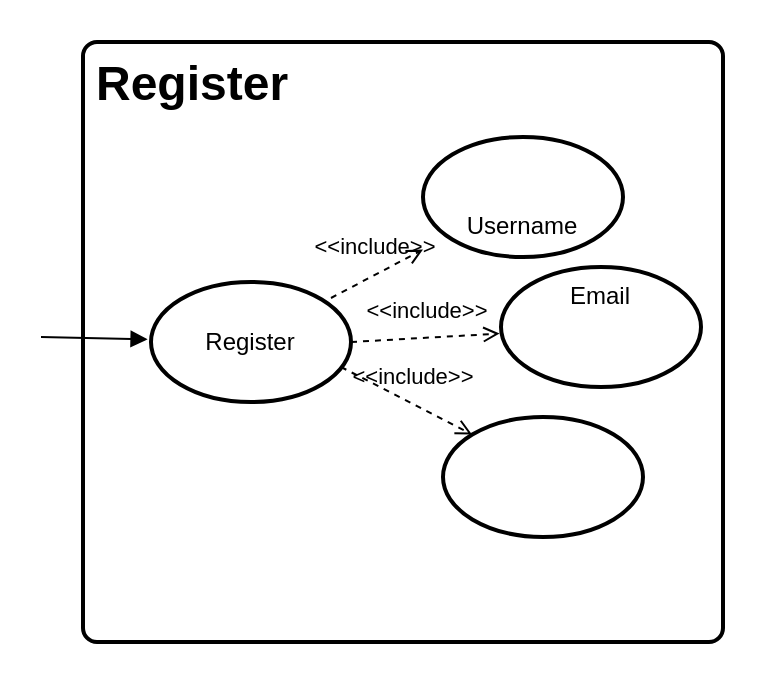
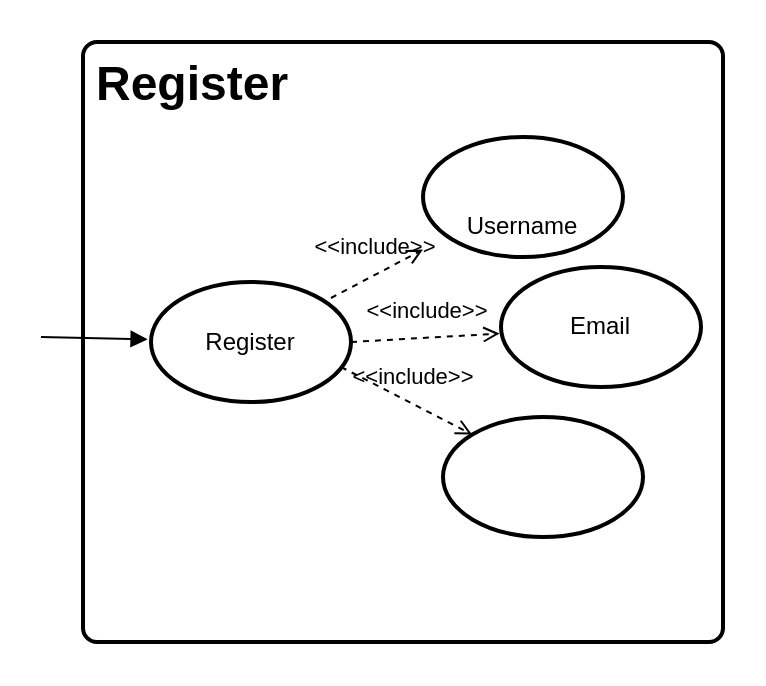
(601, 297) -> (601, 327)
